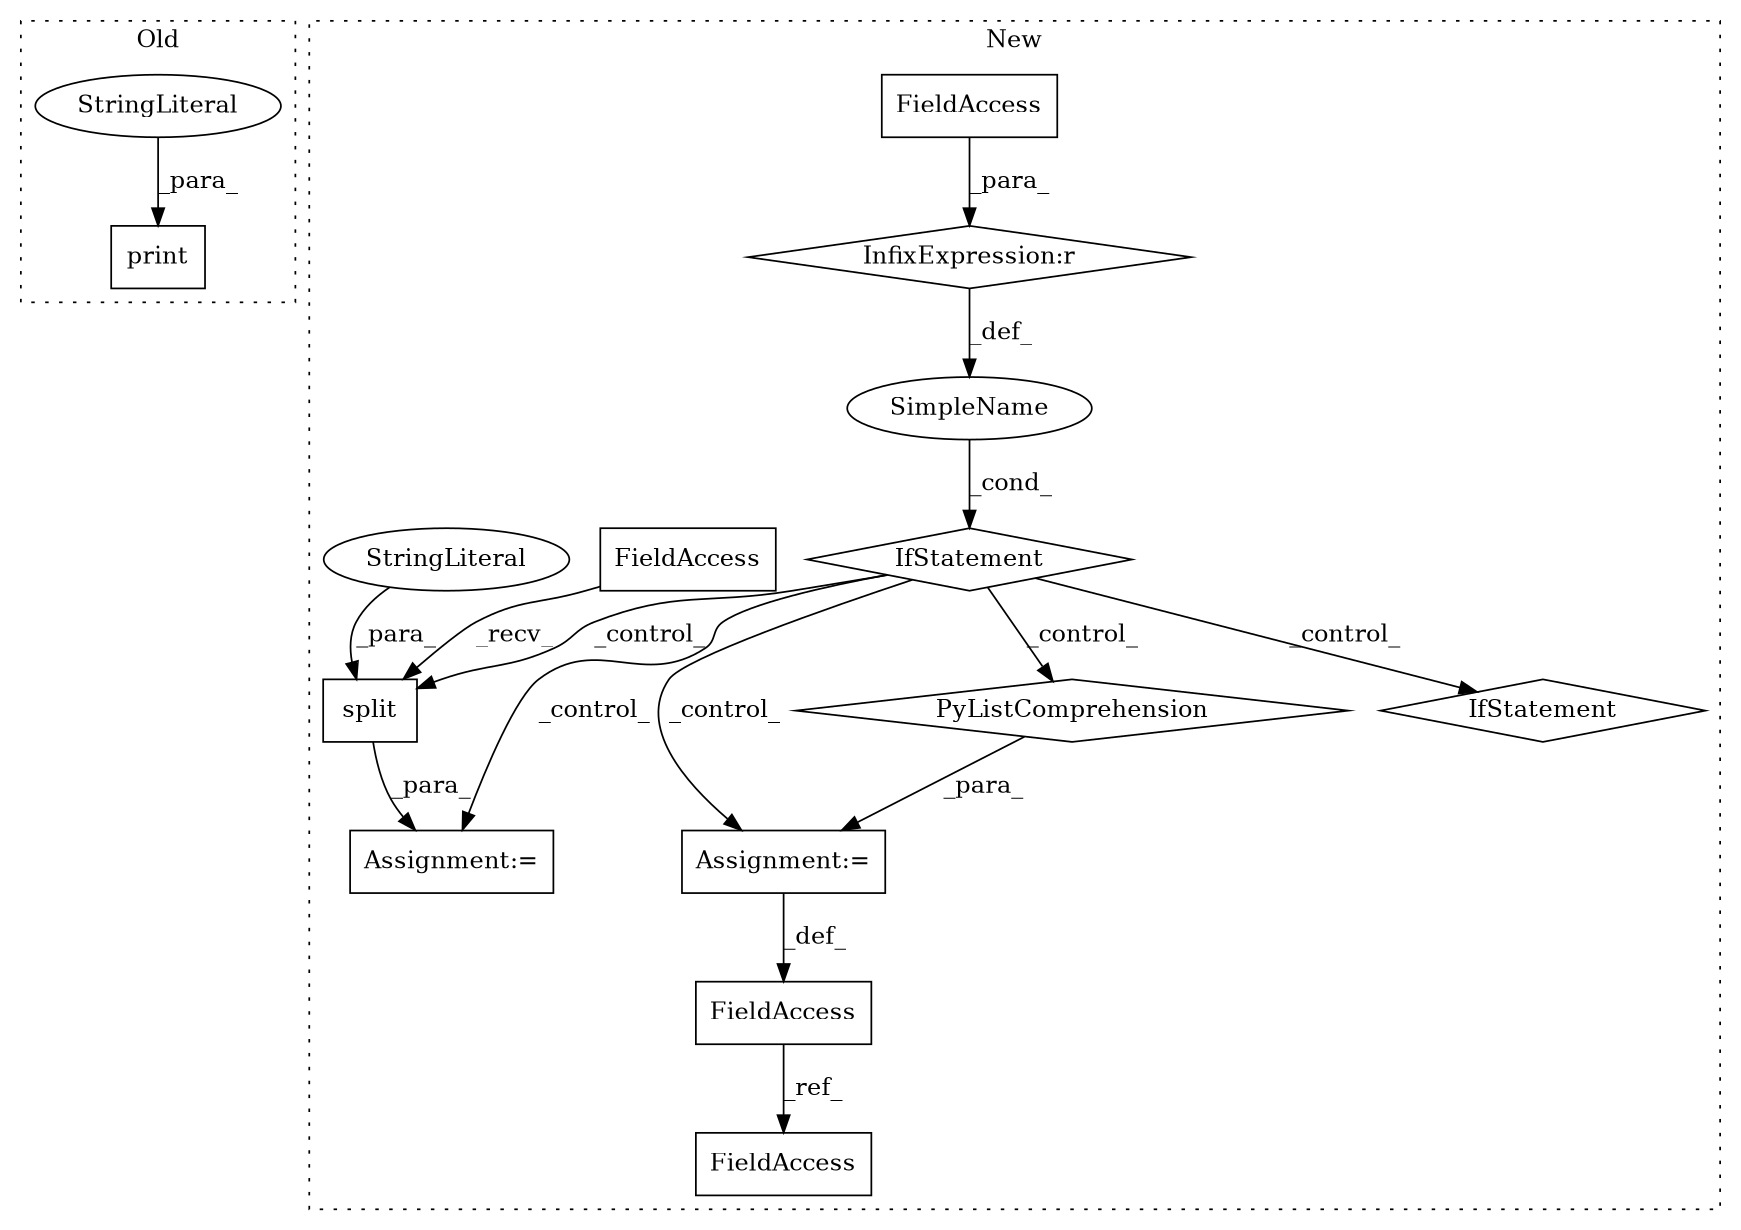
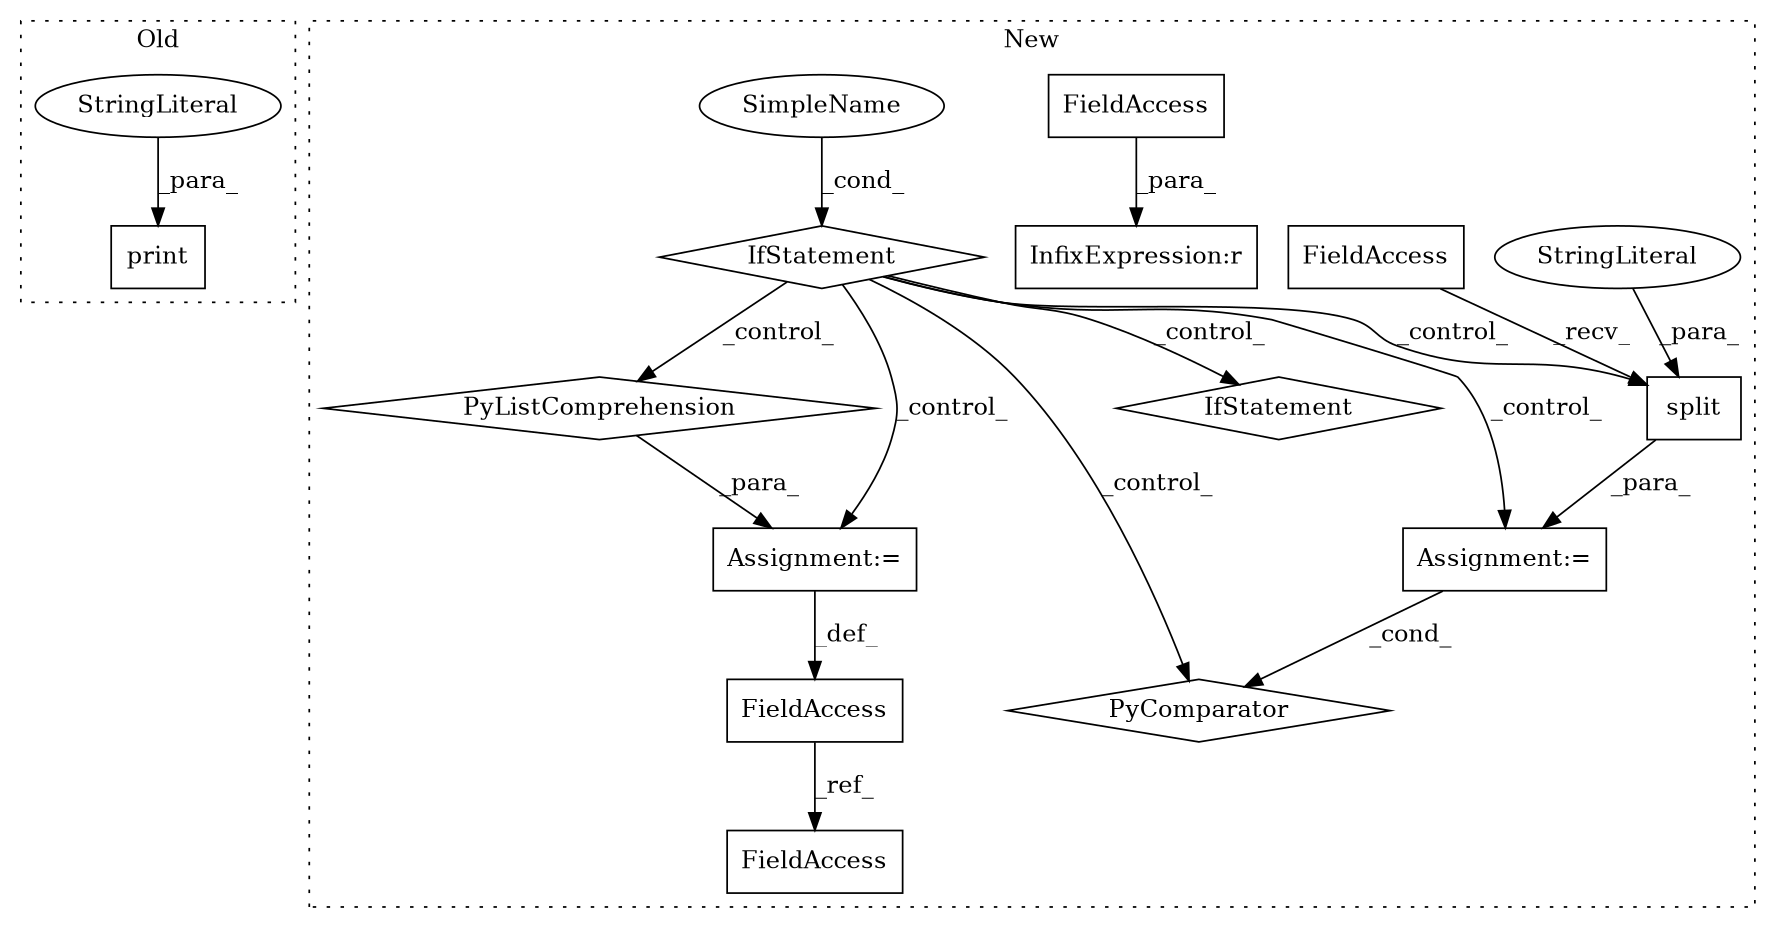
(970, 257) -> (1136, 257)
(970, 324) -> none
none -> (1199, 711)
